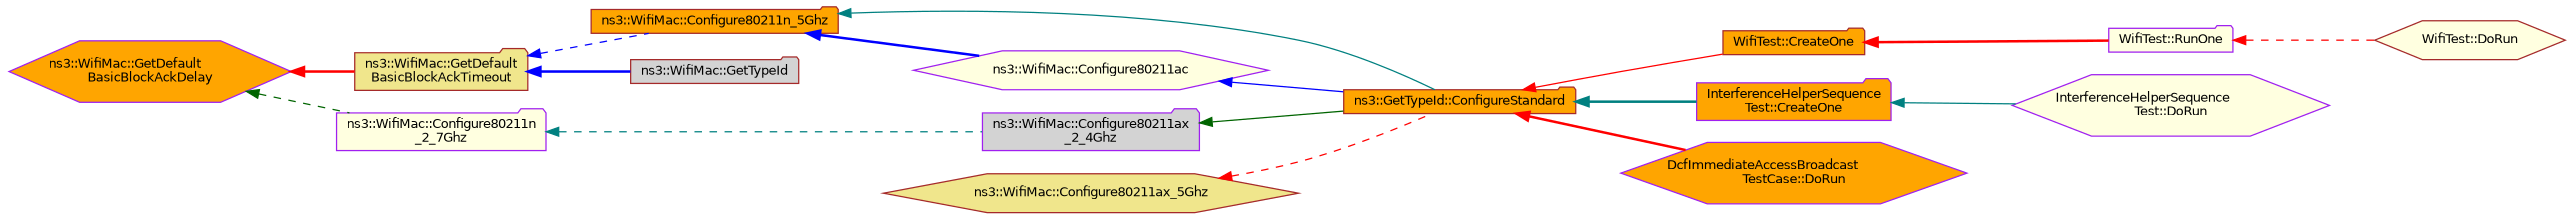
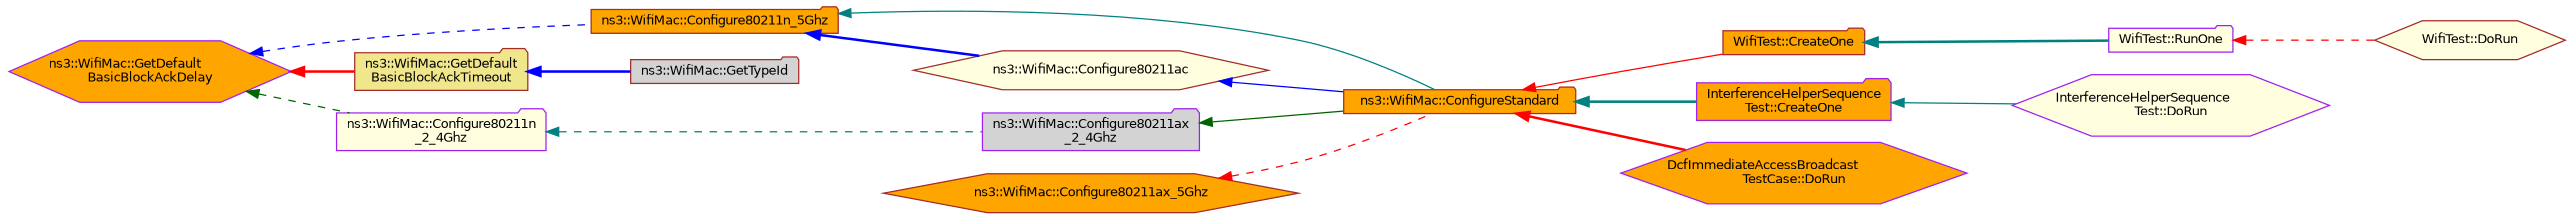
(1993, 41) -> (1993, 41)
(595, 43) -> (426, 33)
(1091, 70) -> (1091, 70)
(1460, 102) -> (1460, 102)
(441, 132) -> (441, 132)
(1091, 193) -> (1091, 193)
